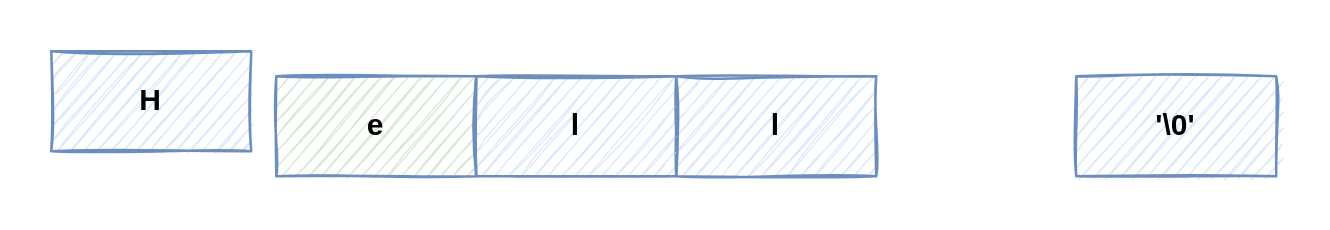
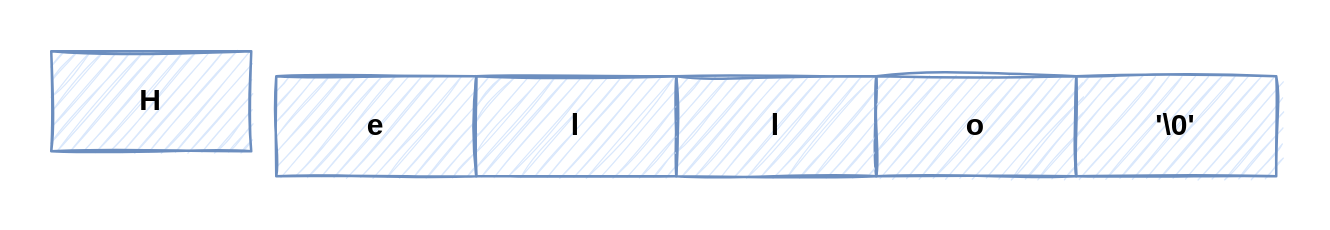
(376, 126) -> (376, 126)
none -> (976, 126)
